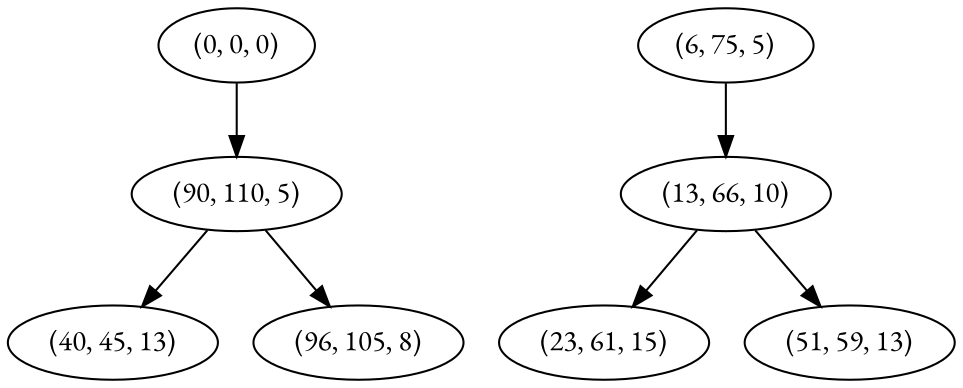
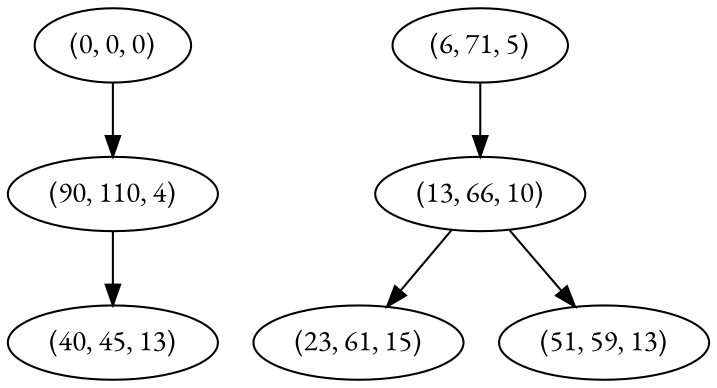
(726, 45) -> (480, 45)
(237, 194) -> (113, 194)
(358, 343) -> none
